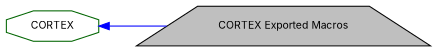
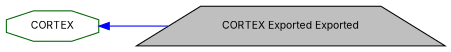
(283, 26) -> (291, 26)
